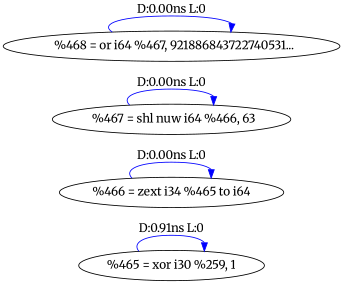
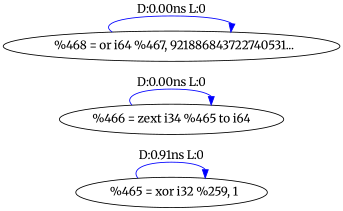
(172, 119) -> none
(172, 266) -> (172, 192)
